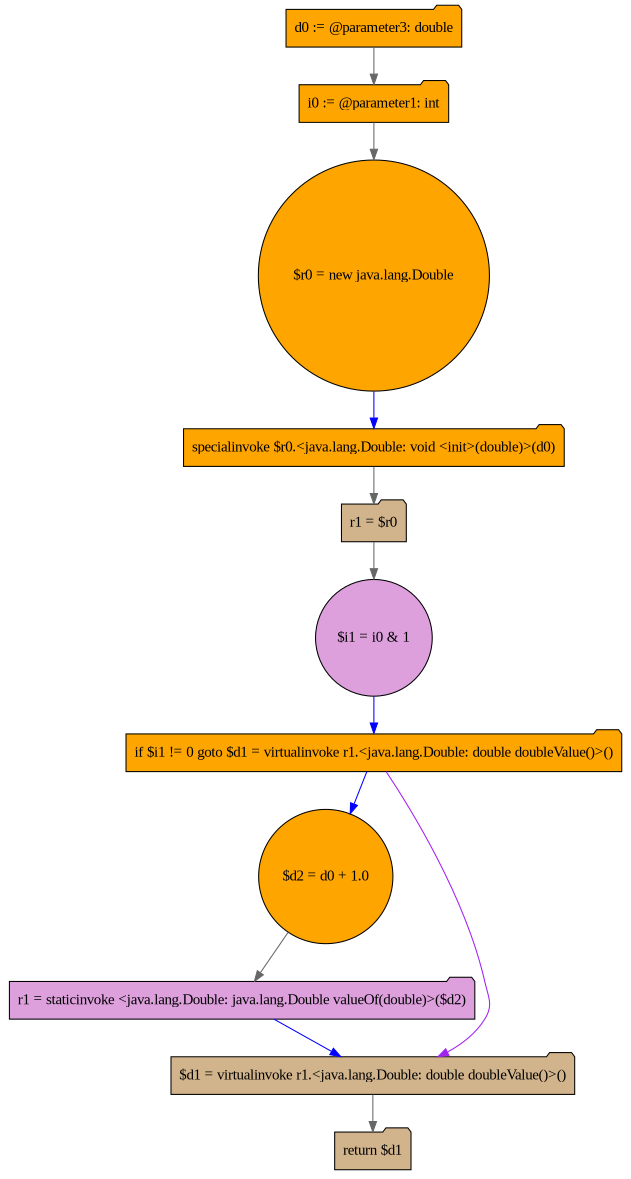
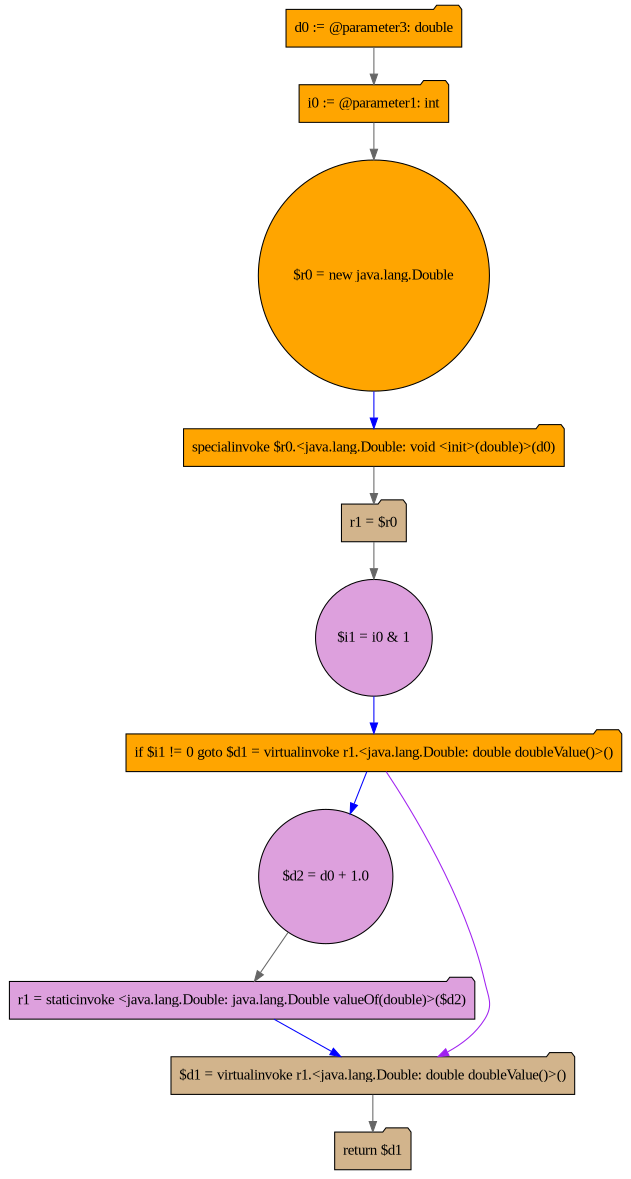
(326, 877) -> (326, 877)
